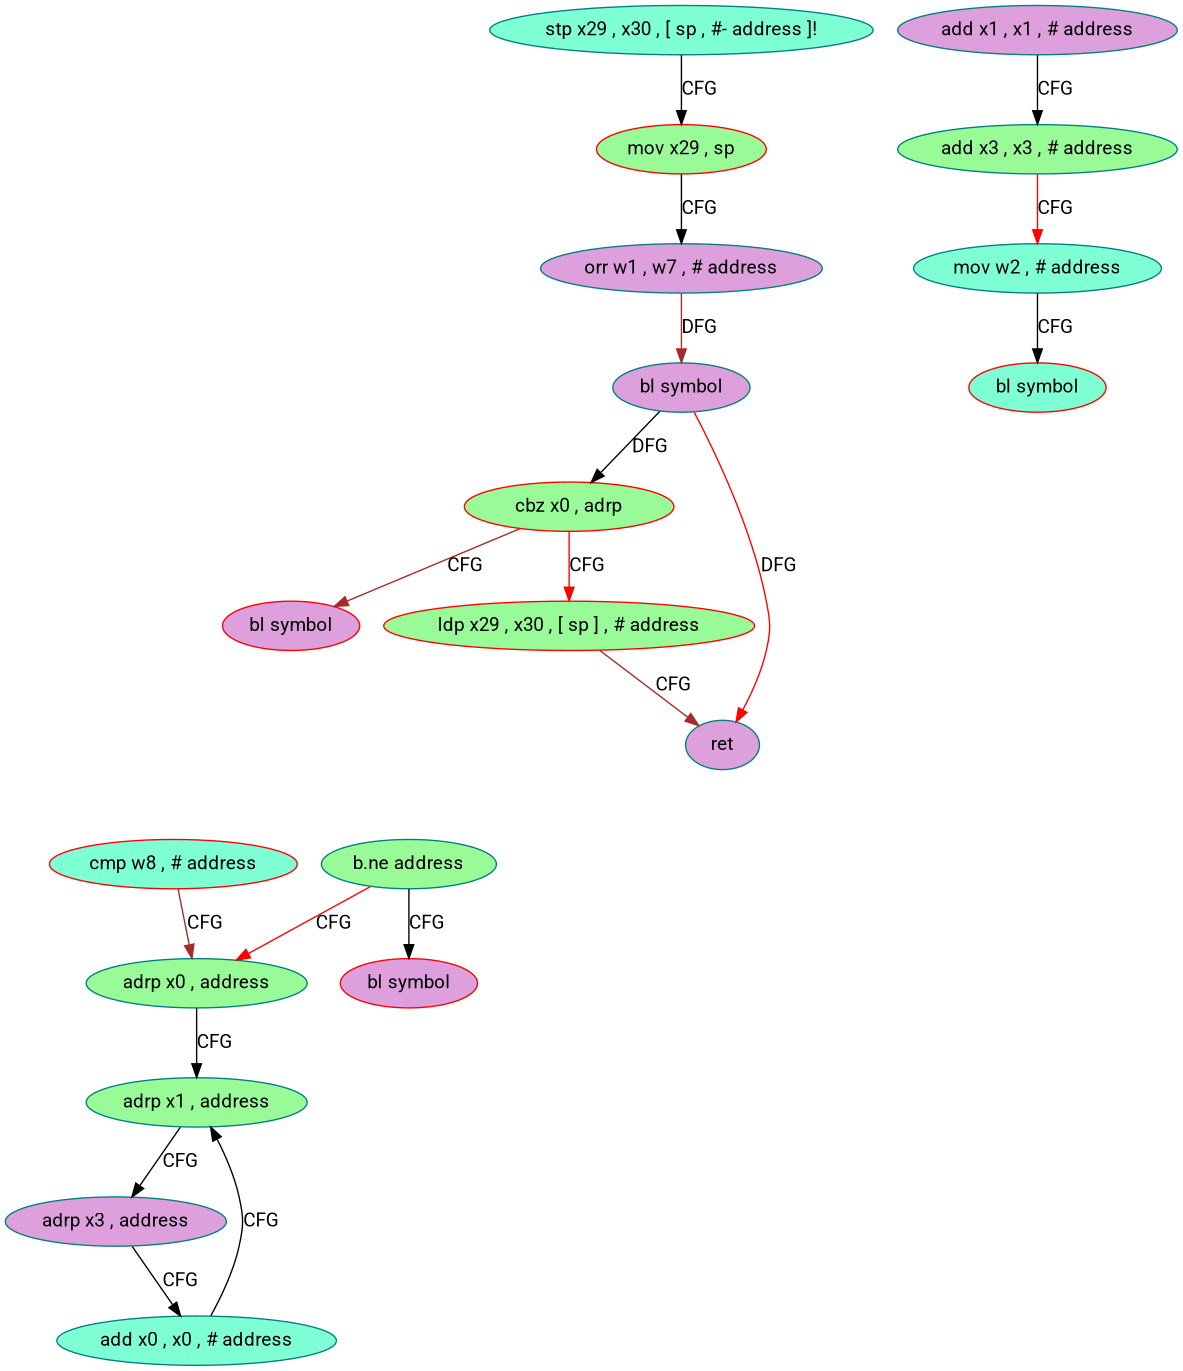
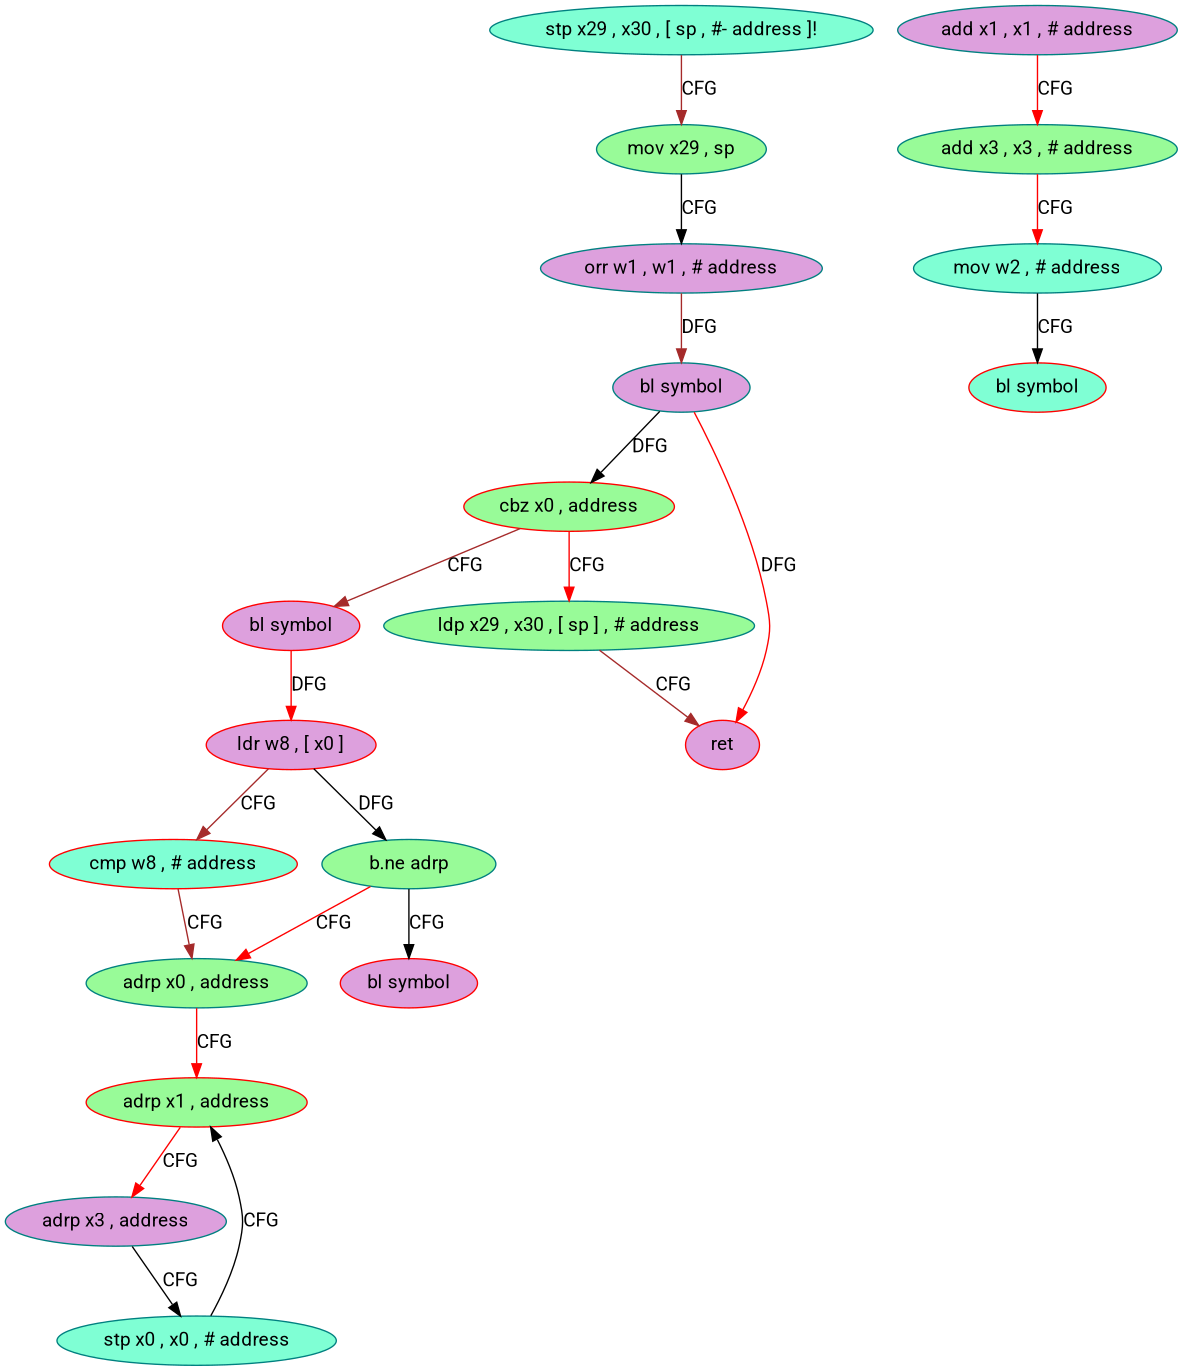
(681, 83) -> (681, 83)
(1037, 83) -> (1037, 83)
(681, 149) -> (681, 149)
(681, 268) -> (681, 268)
(569, 507) -> (569, 507)
(569, 626) -> (569, 626)
none -> (291, 745)
(723, 745) -> (723, 745)
(409, 864) -> (409, 864)
(197, 1036) -> (197, 1036)
(197, 1102) -> (197, 1102)
(160, 1156) -> (160, 1156)
(197, 1341) -> (197, 1341)
